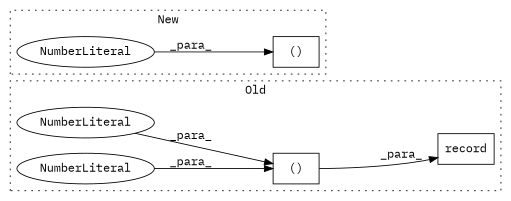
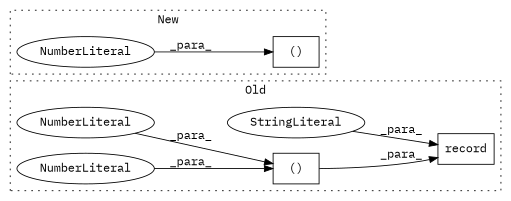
none -> (296, 123)
